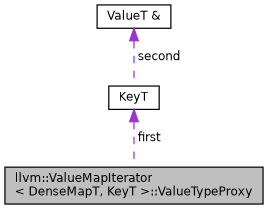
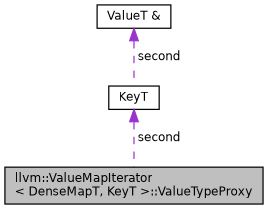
(148, 138) -> (157, 138)
